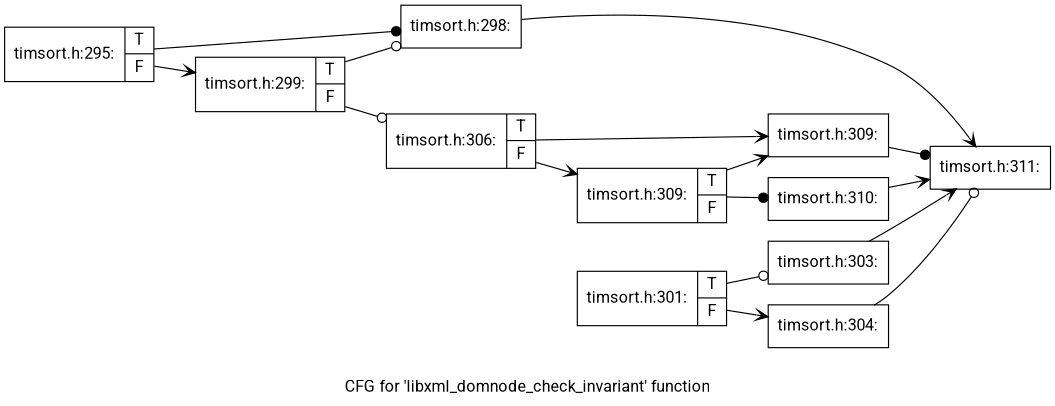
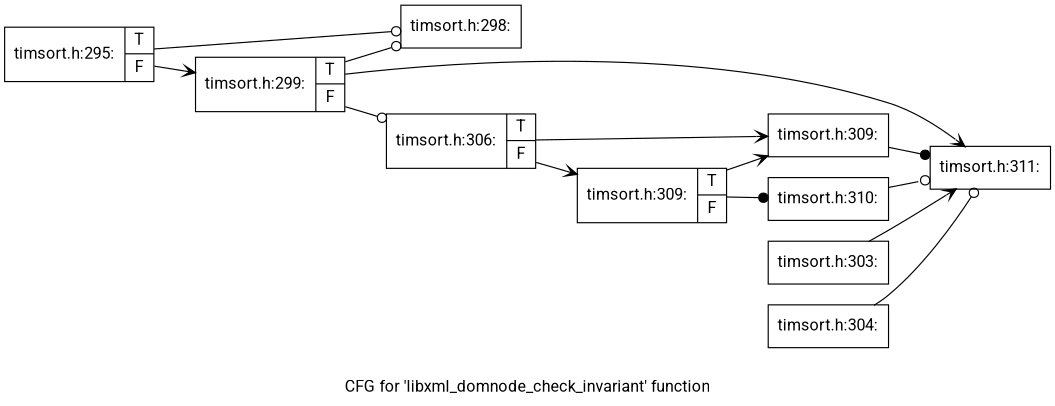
(762, 27) -> (657, 64)
(273, 40) -> (273, 40)
(904, 184) -> (904, 184)
(652, 298) -> none
